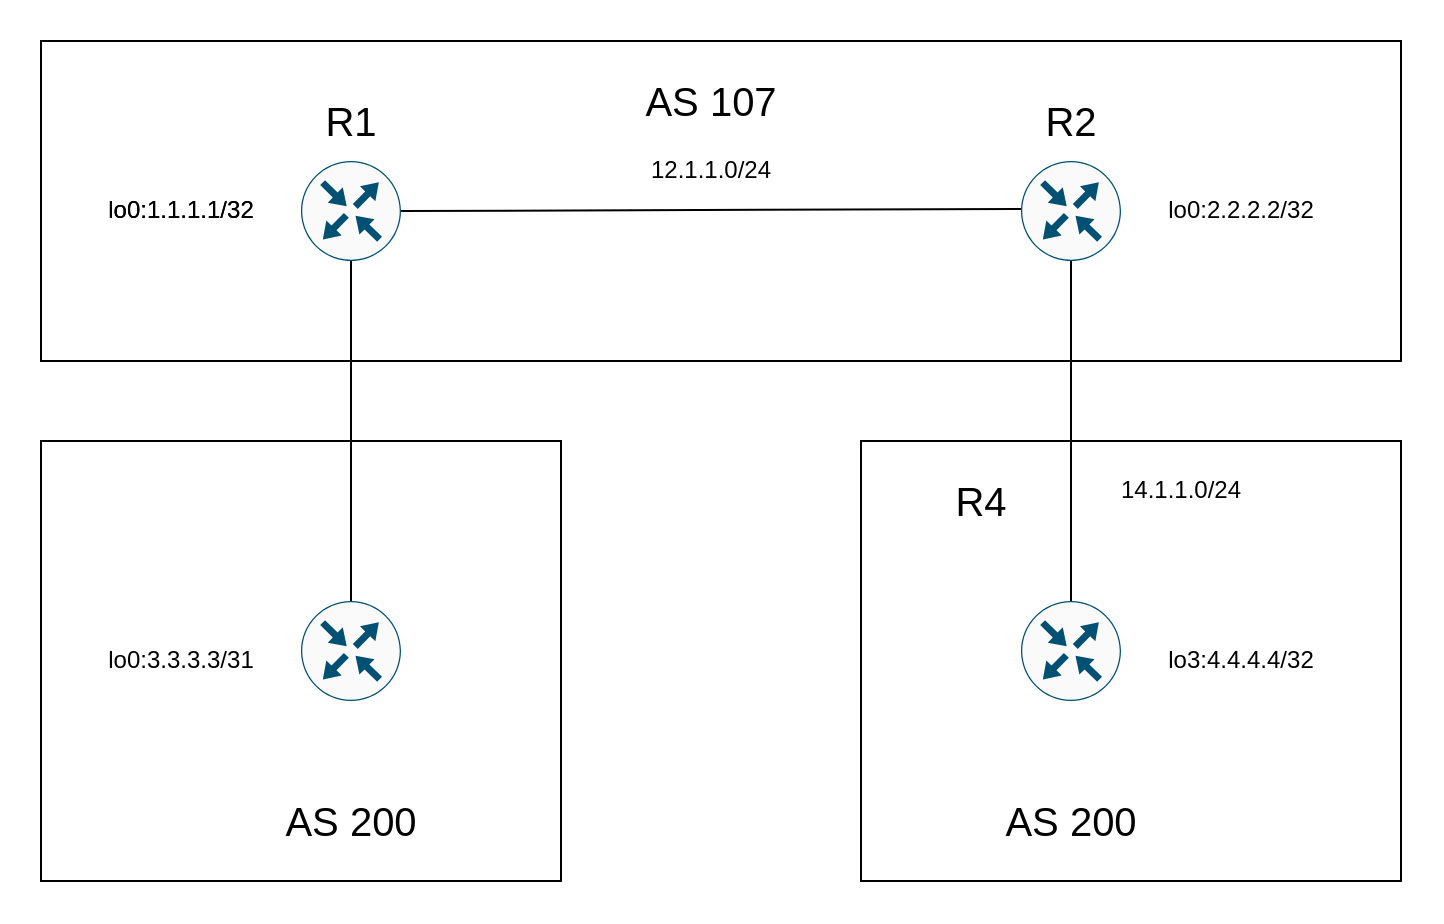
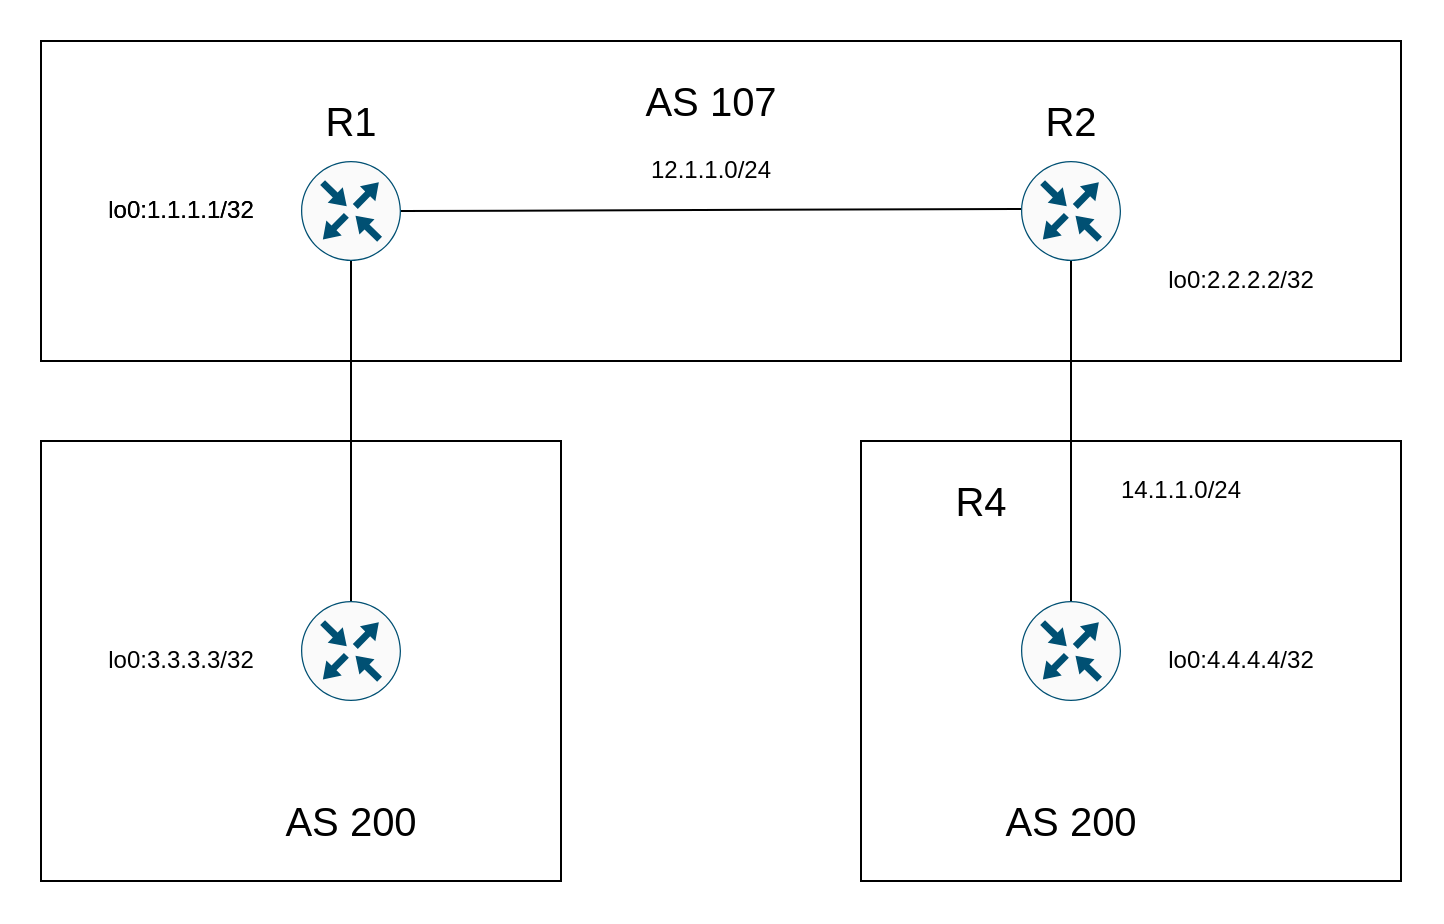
(1241, 211) -> (1241, 281)
(182, 661) -> (182, 661)
(1242, 661) -> (1242, 661)
